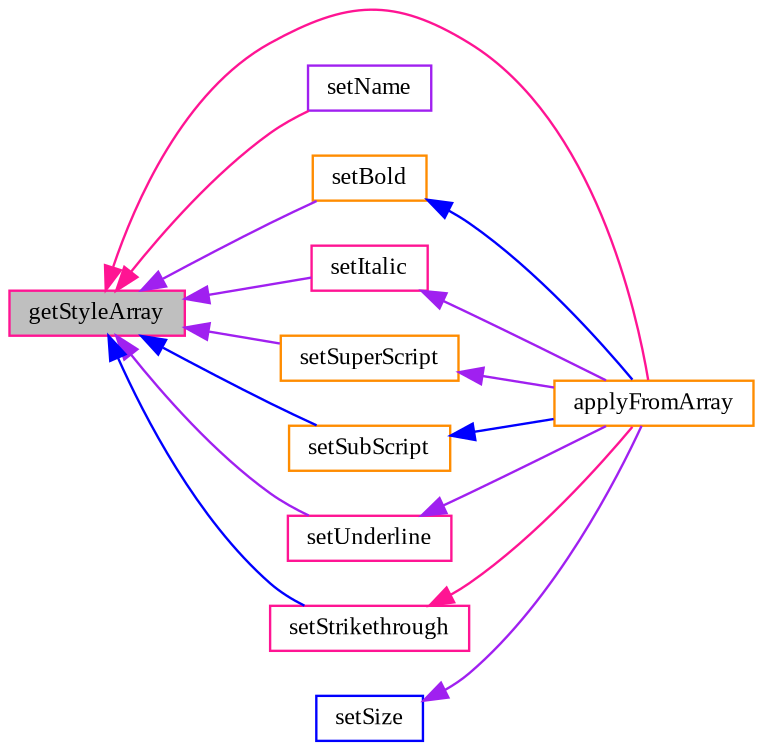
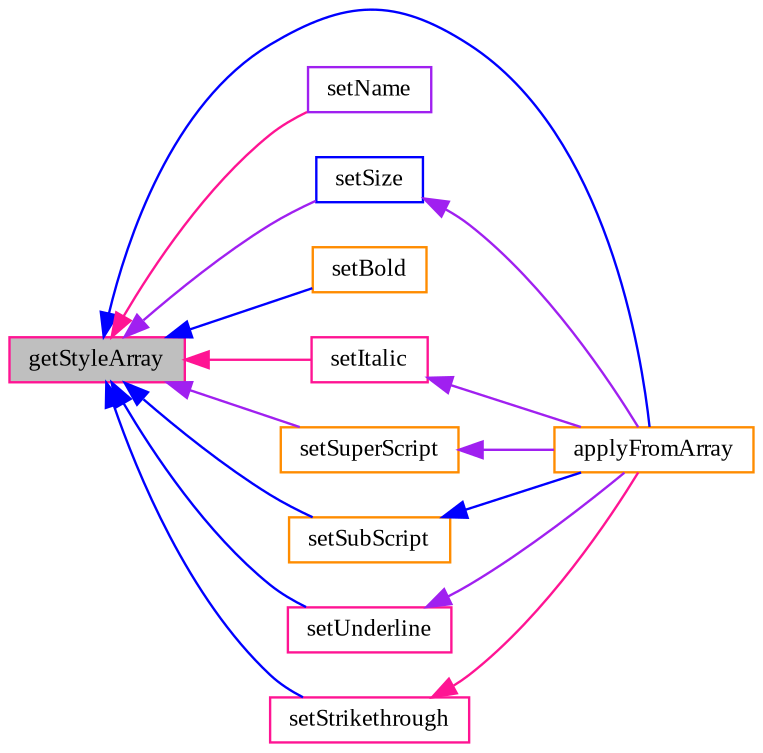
(425, 21) -> (425, 21)
(239, 239) -> (251, 309)
none -> (226, 255)
(260, 286) -> (260, 360)
(547, 288) -> none
(212, 444) -> (203, 517)
